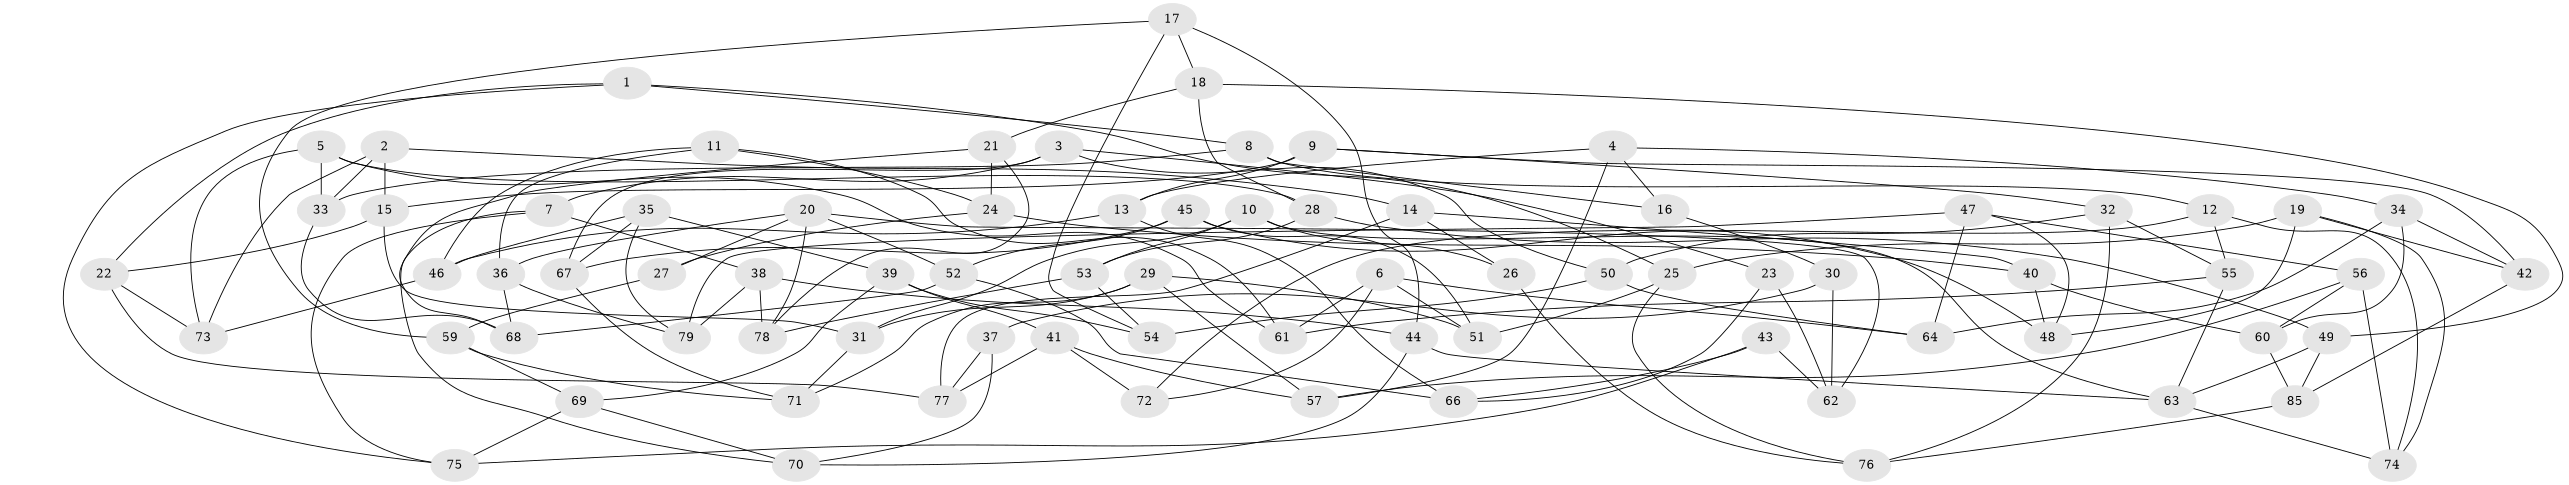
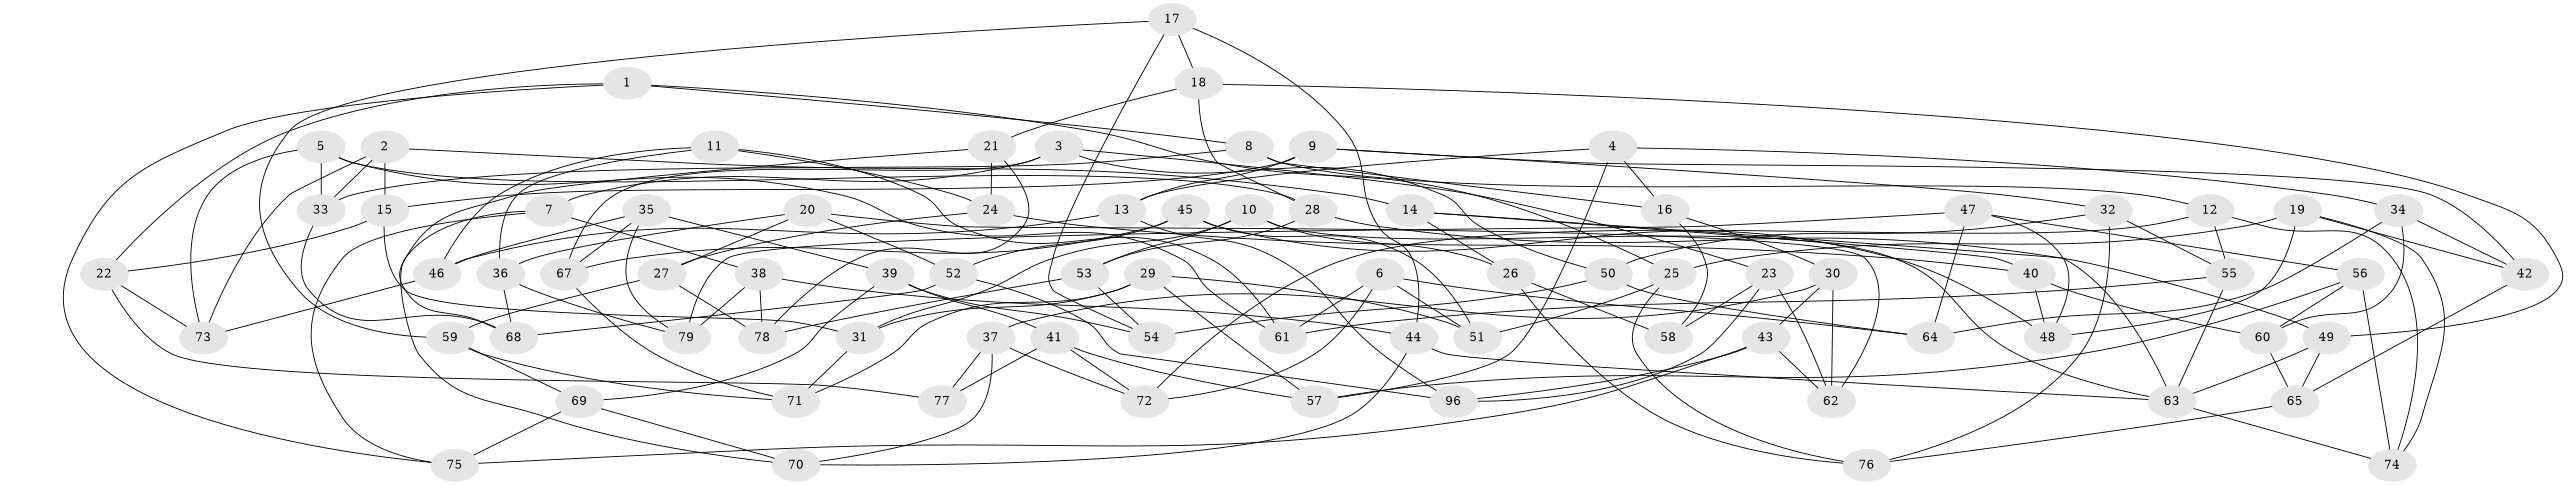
(796, 275) -> (712, 306)
(1144, 294) -> (1832, 241)
none -> (1799, 307)
none -> (1669, 338)
none -> (1067, 372)
(1454, 402) -> (1454, 402)
(2295, 402) -> (2295, 402)
